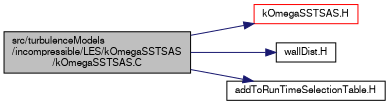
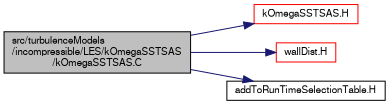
(306, 52) -> (306, 52)
